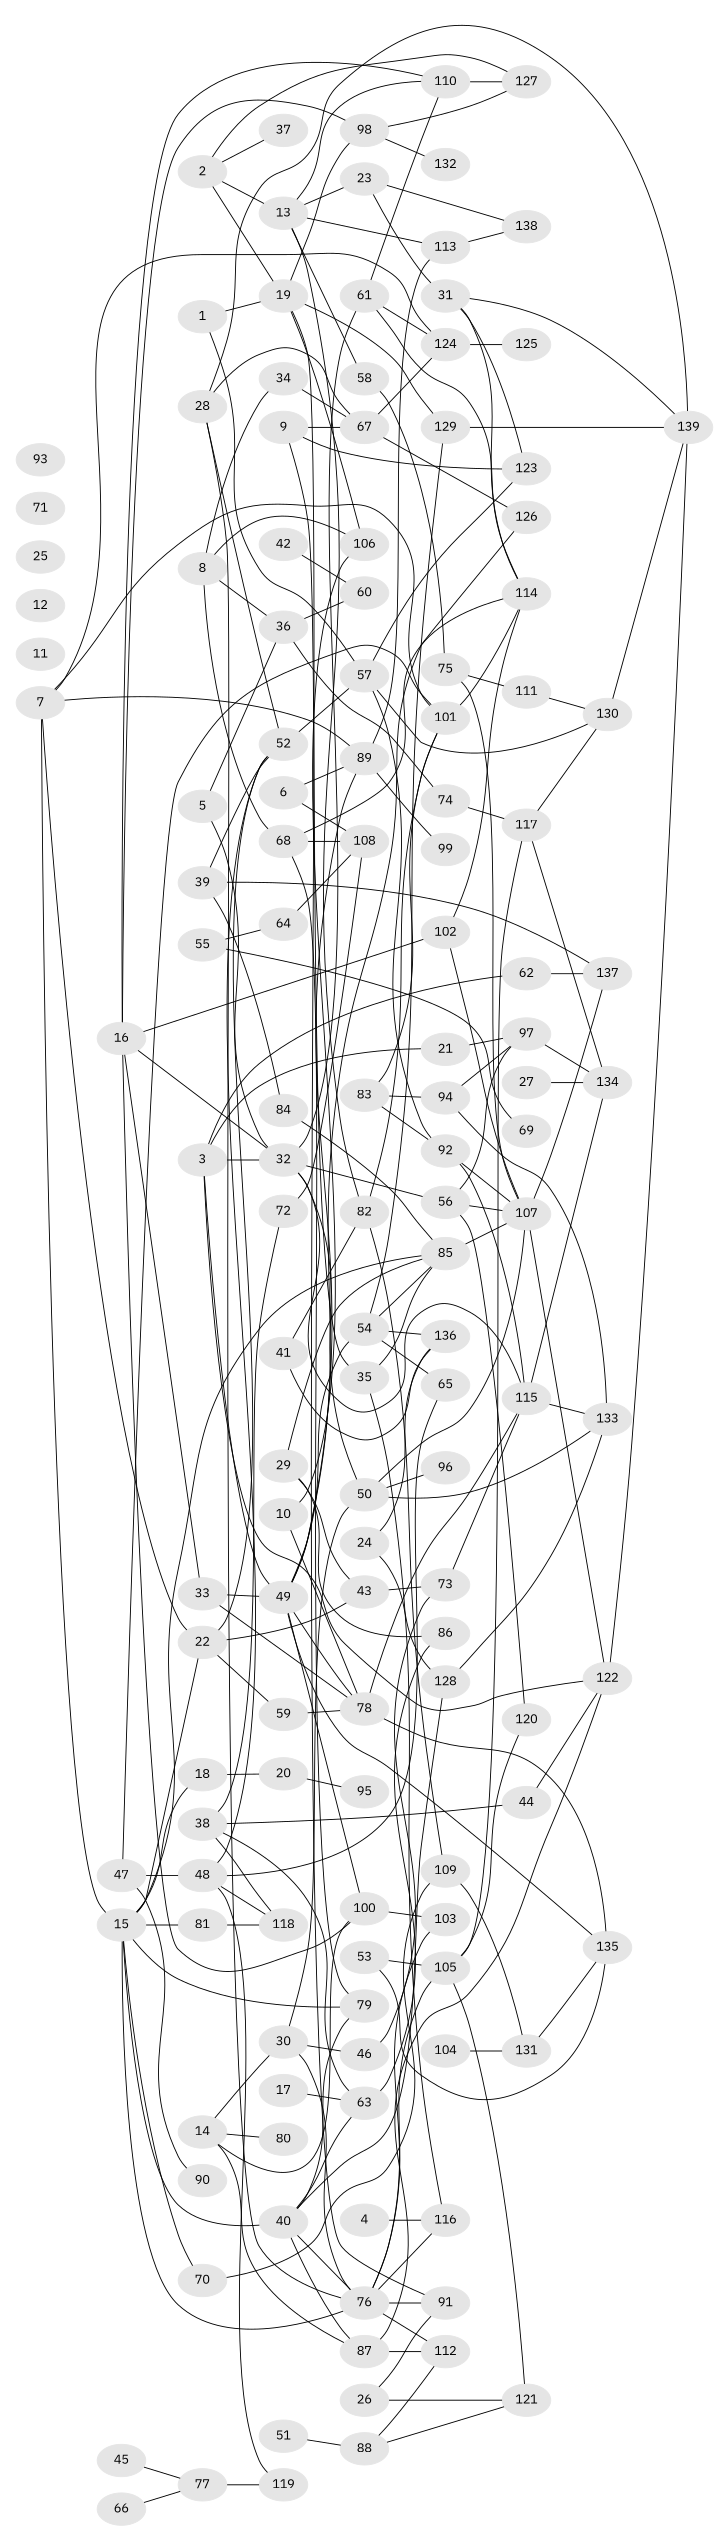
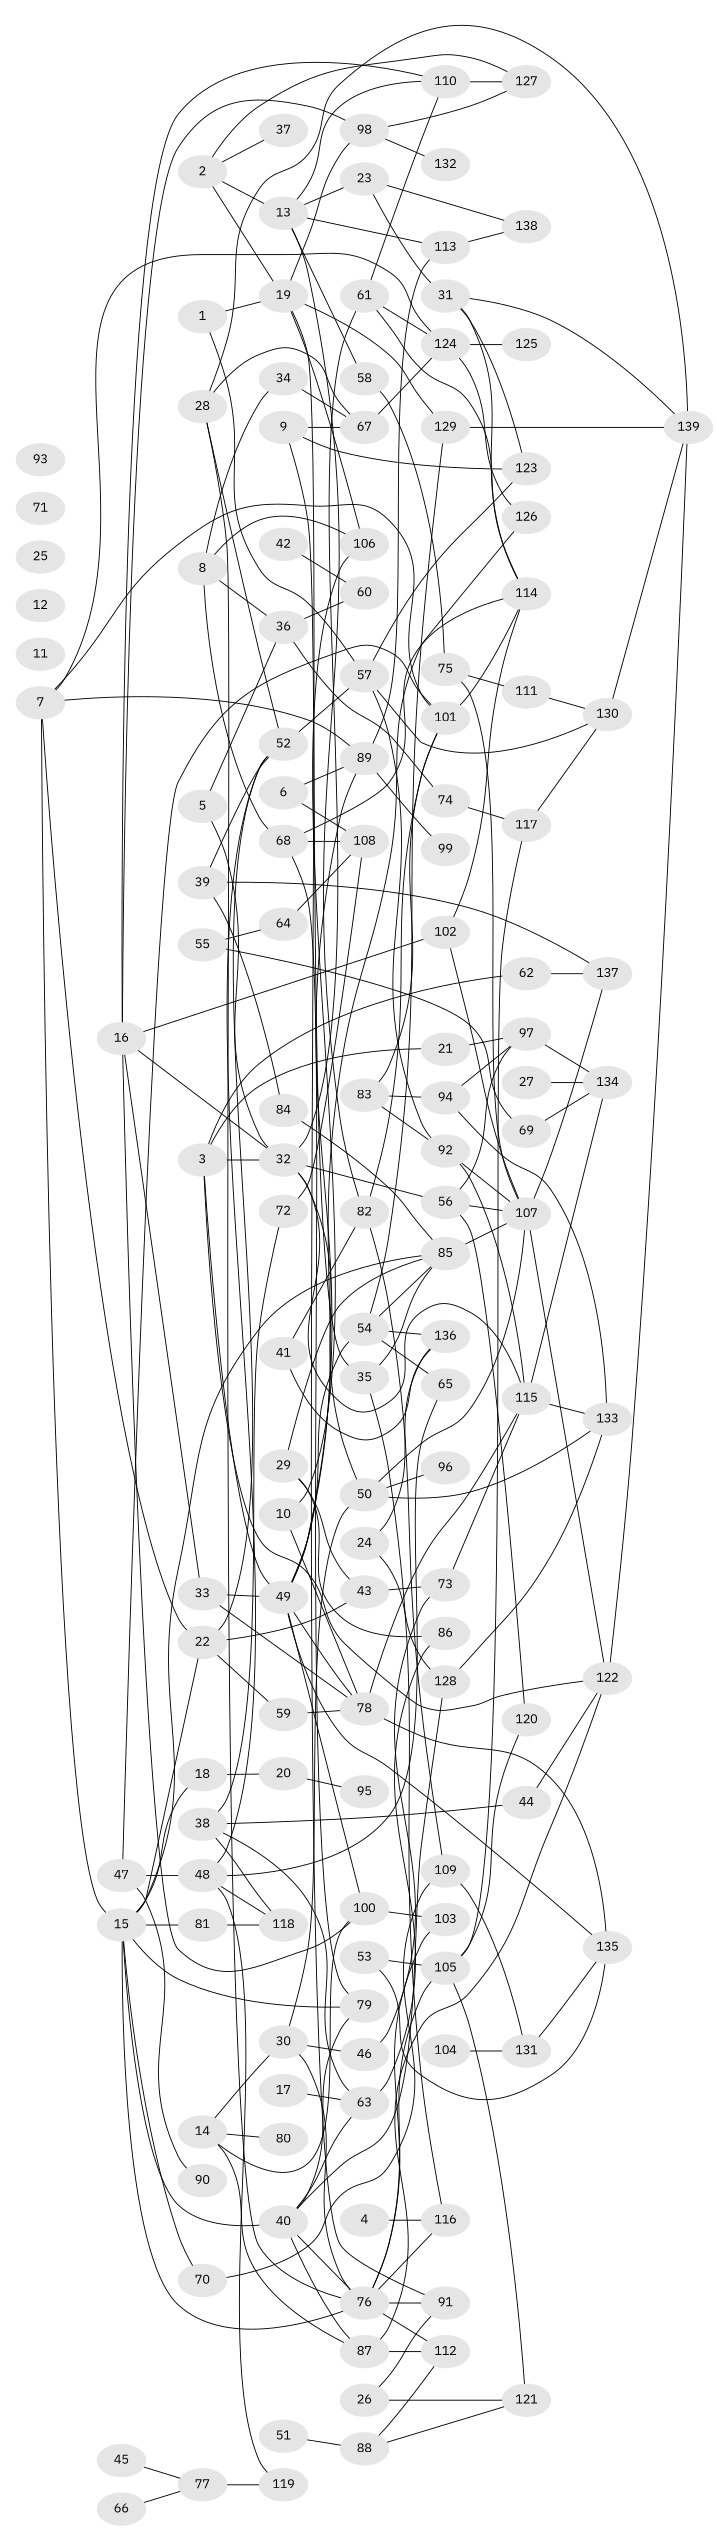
(445, 472) -> (483, 412)
(569, 960) -> (559, 1112)
